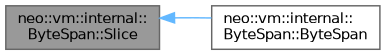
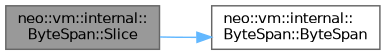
(193, 18) -> (178, 37)
